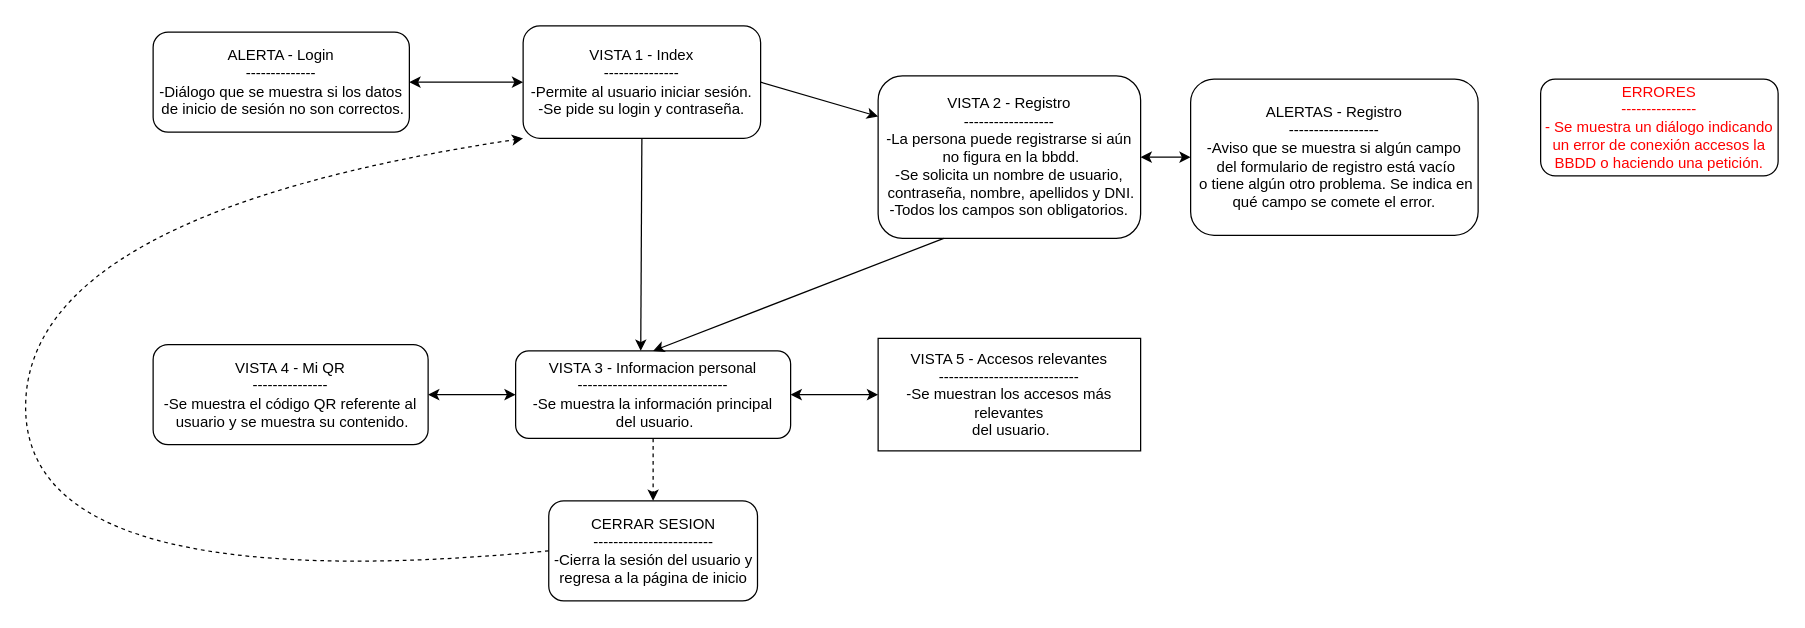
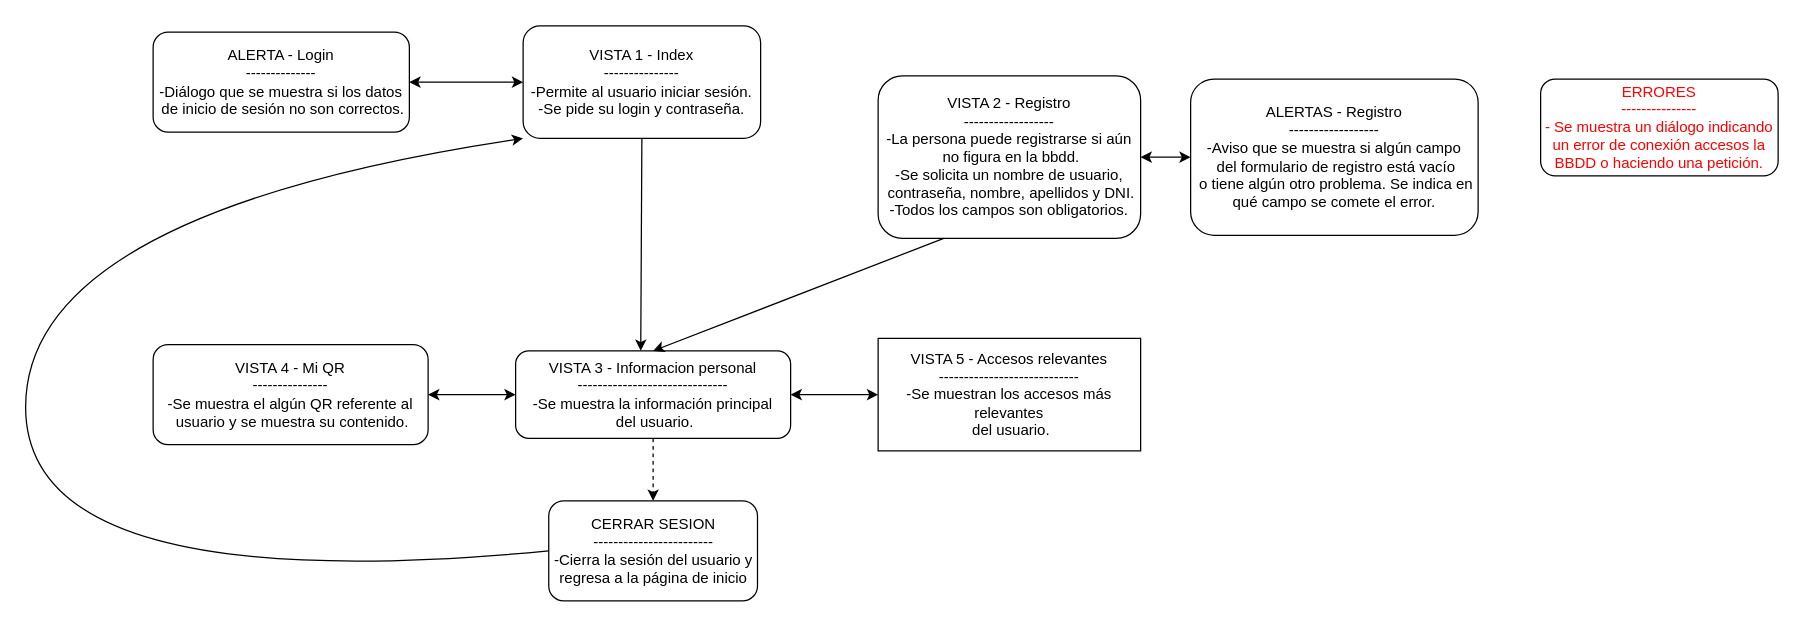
(816, 98) -> none
(291, 394) -> (291, 394)
(26, 405) -> (26, 405)
